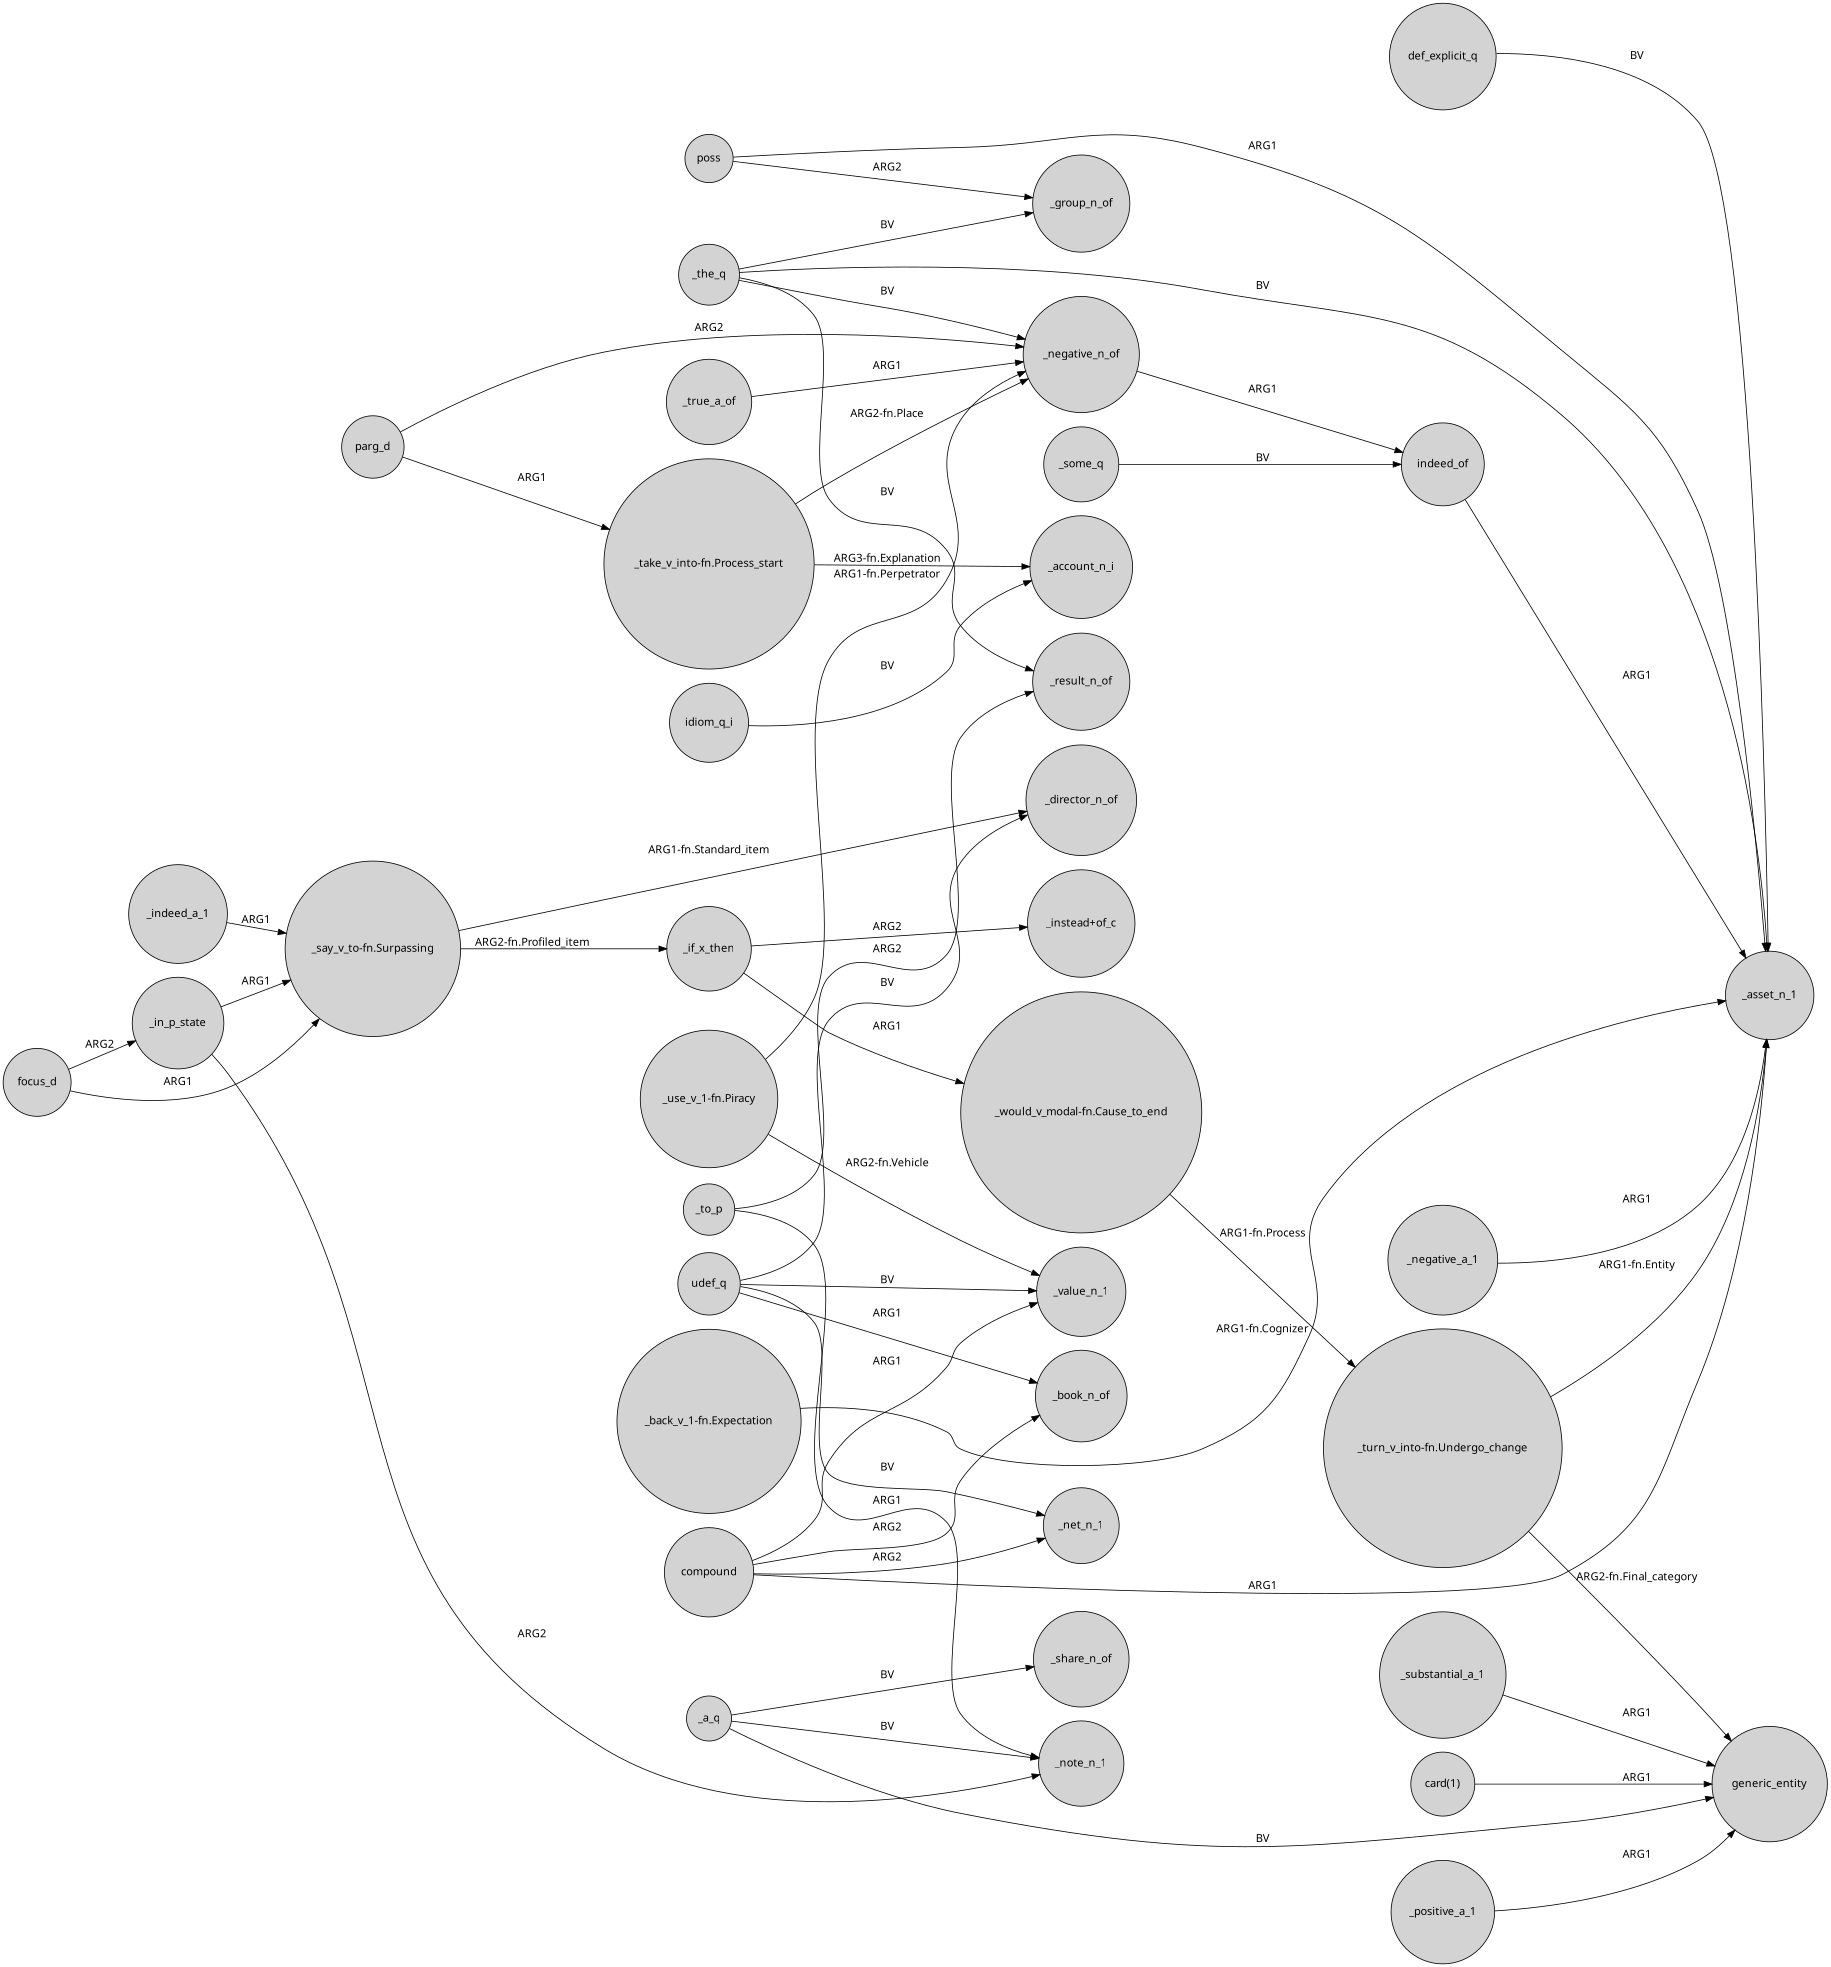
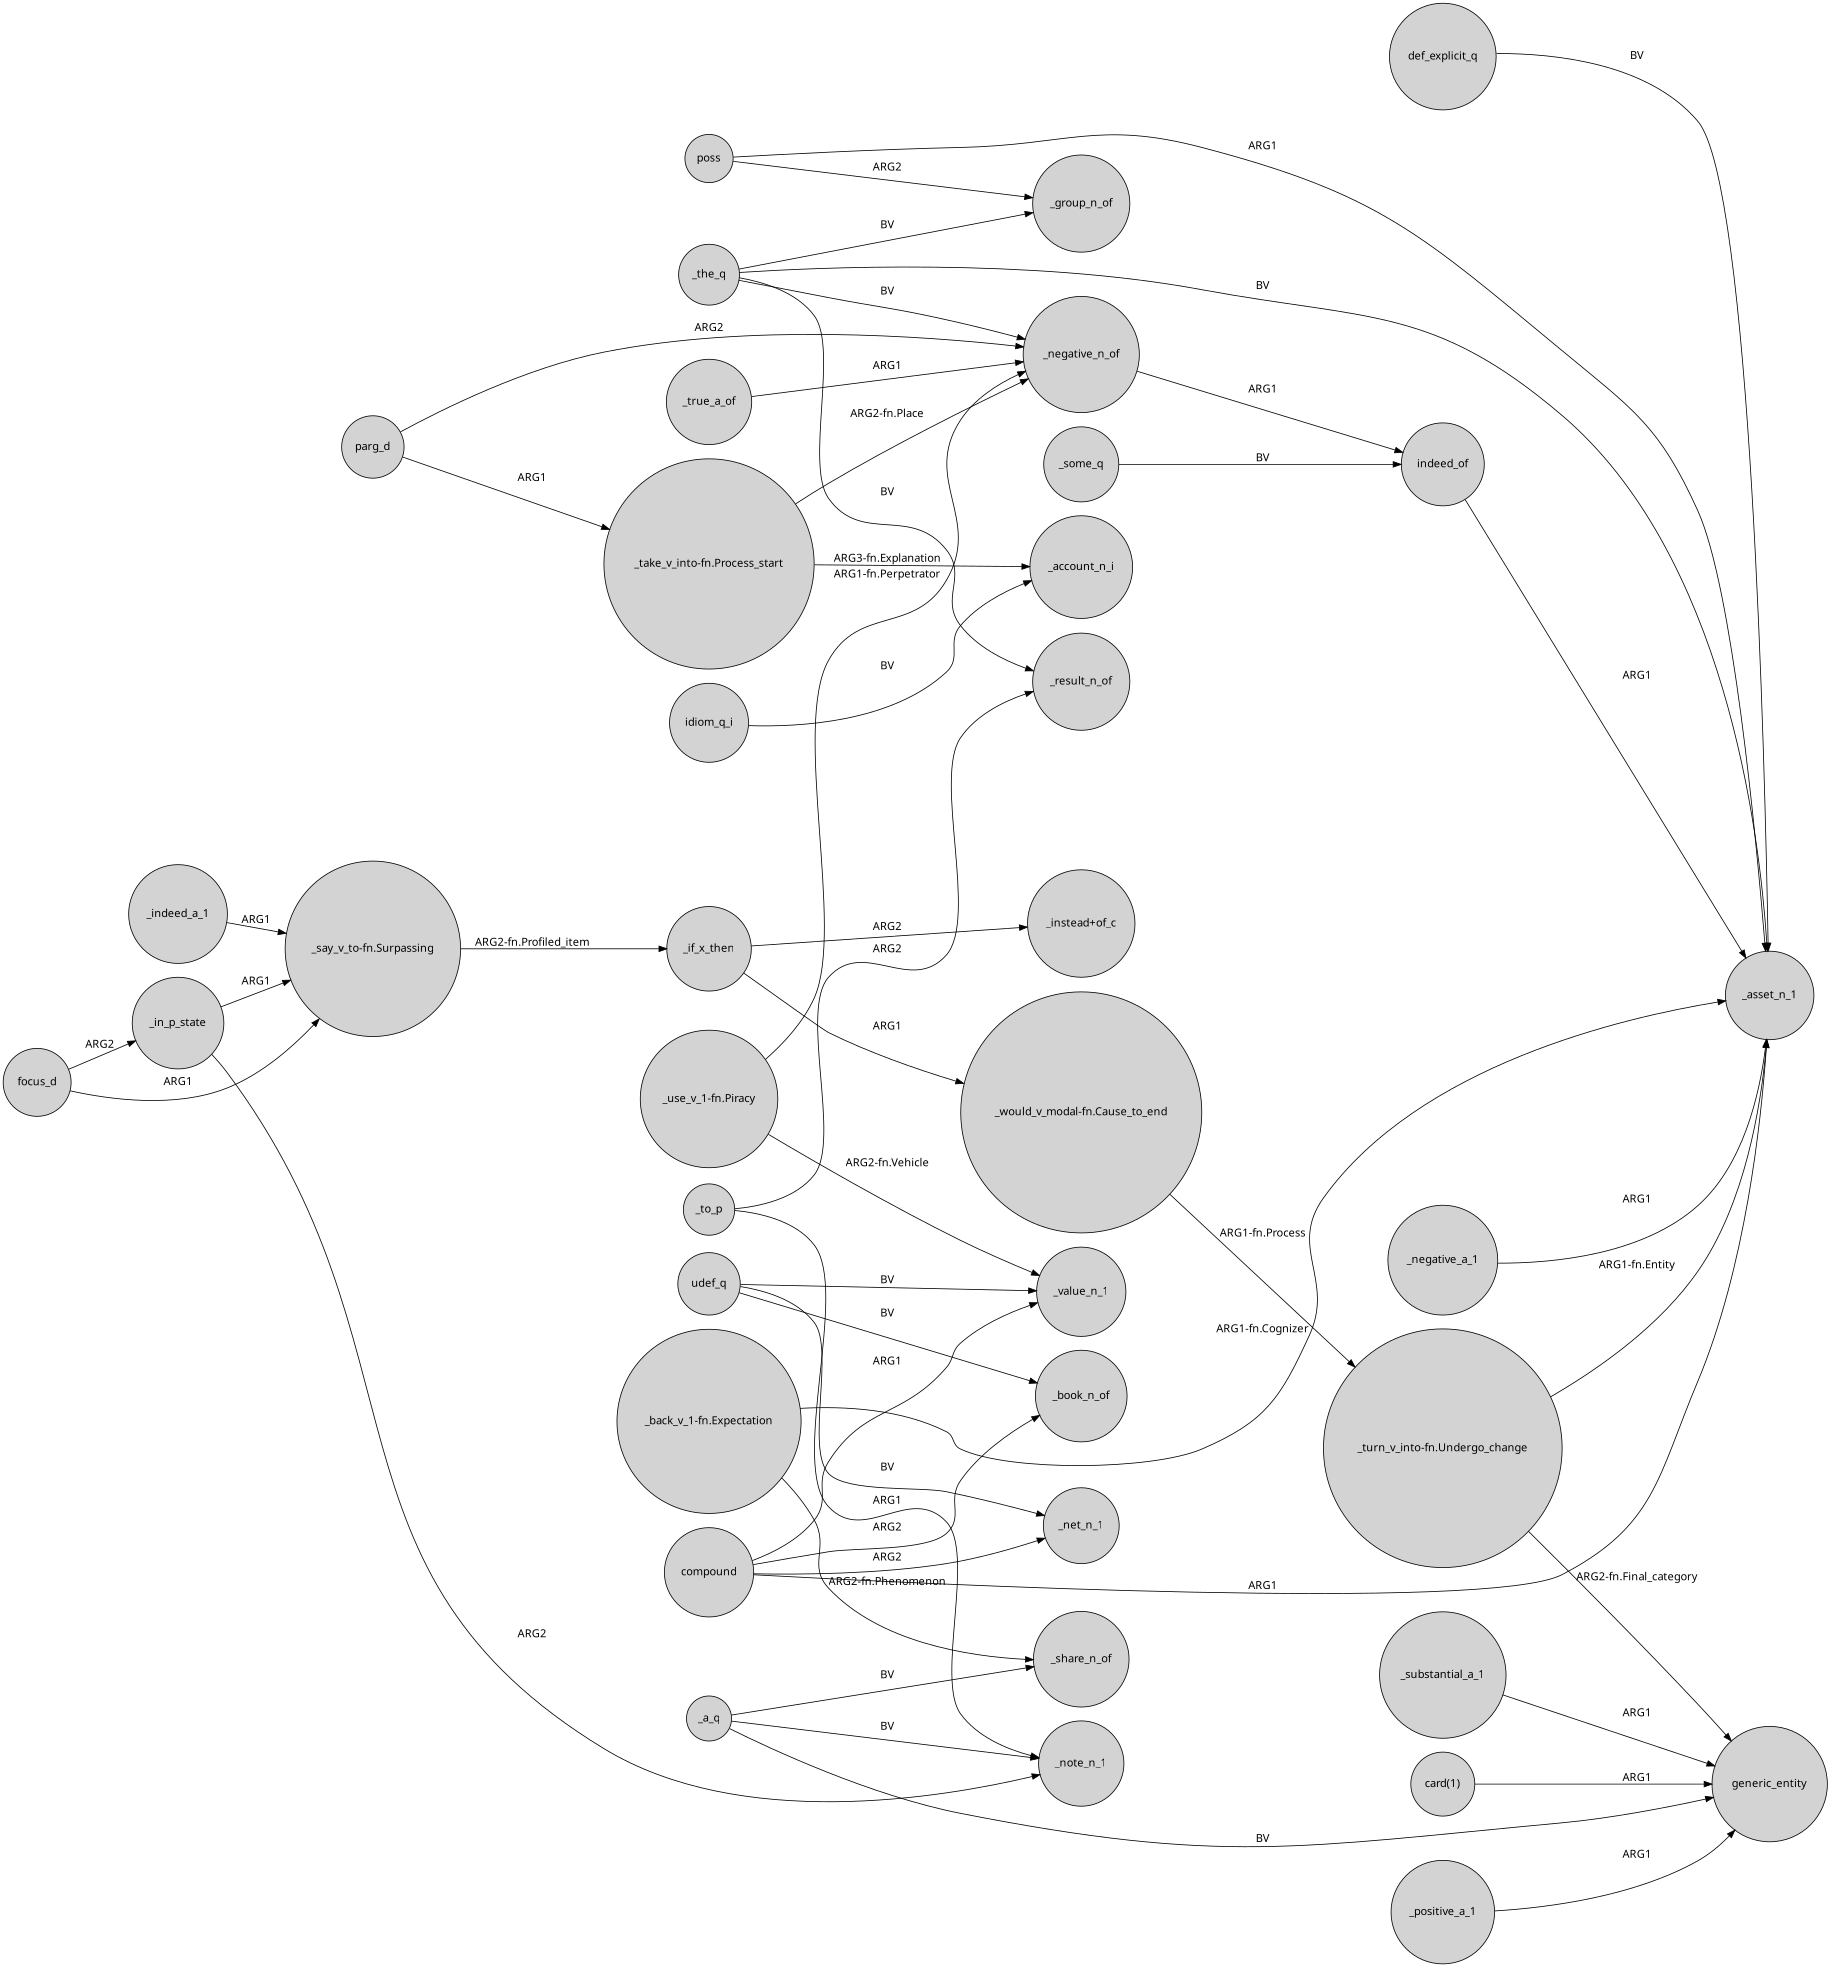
(1081, 800) -> none
(887, 1313) -> (887, 1313)
none -> (863, 1616)
